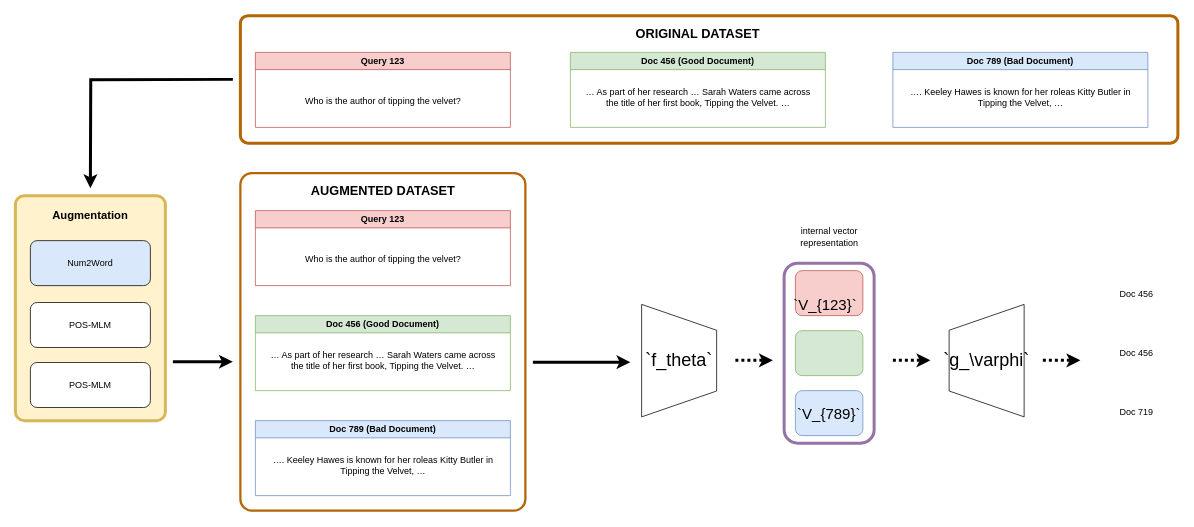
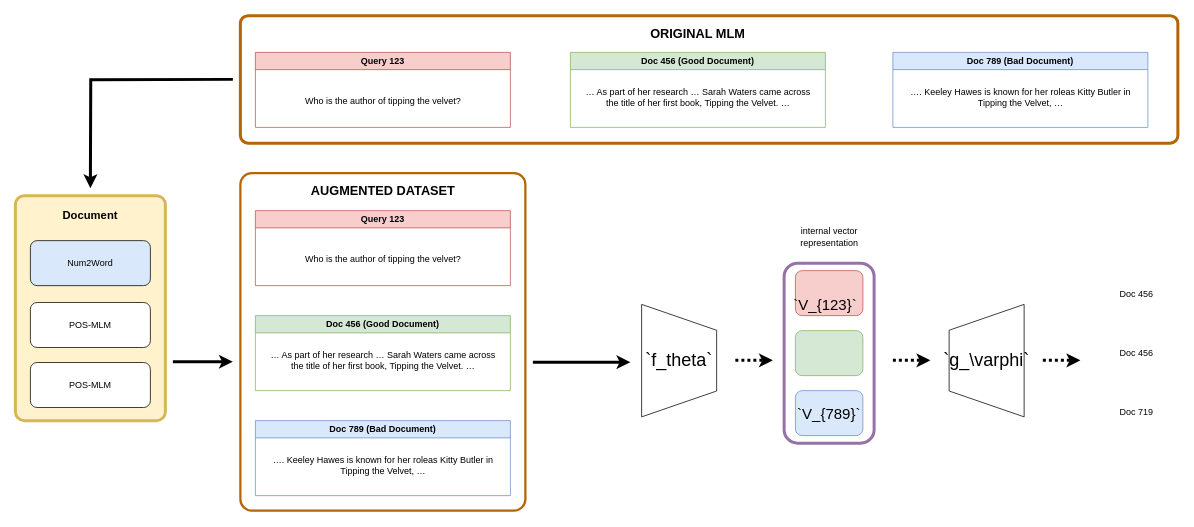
(698, 34) -> (698, 34)
(90, 214) -> (90, 214)
